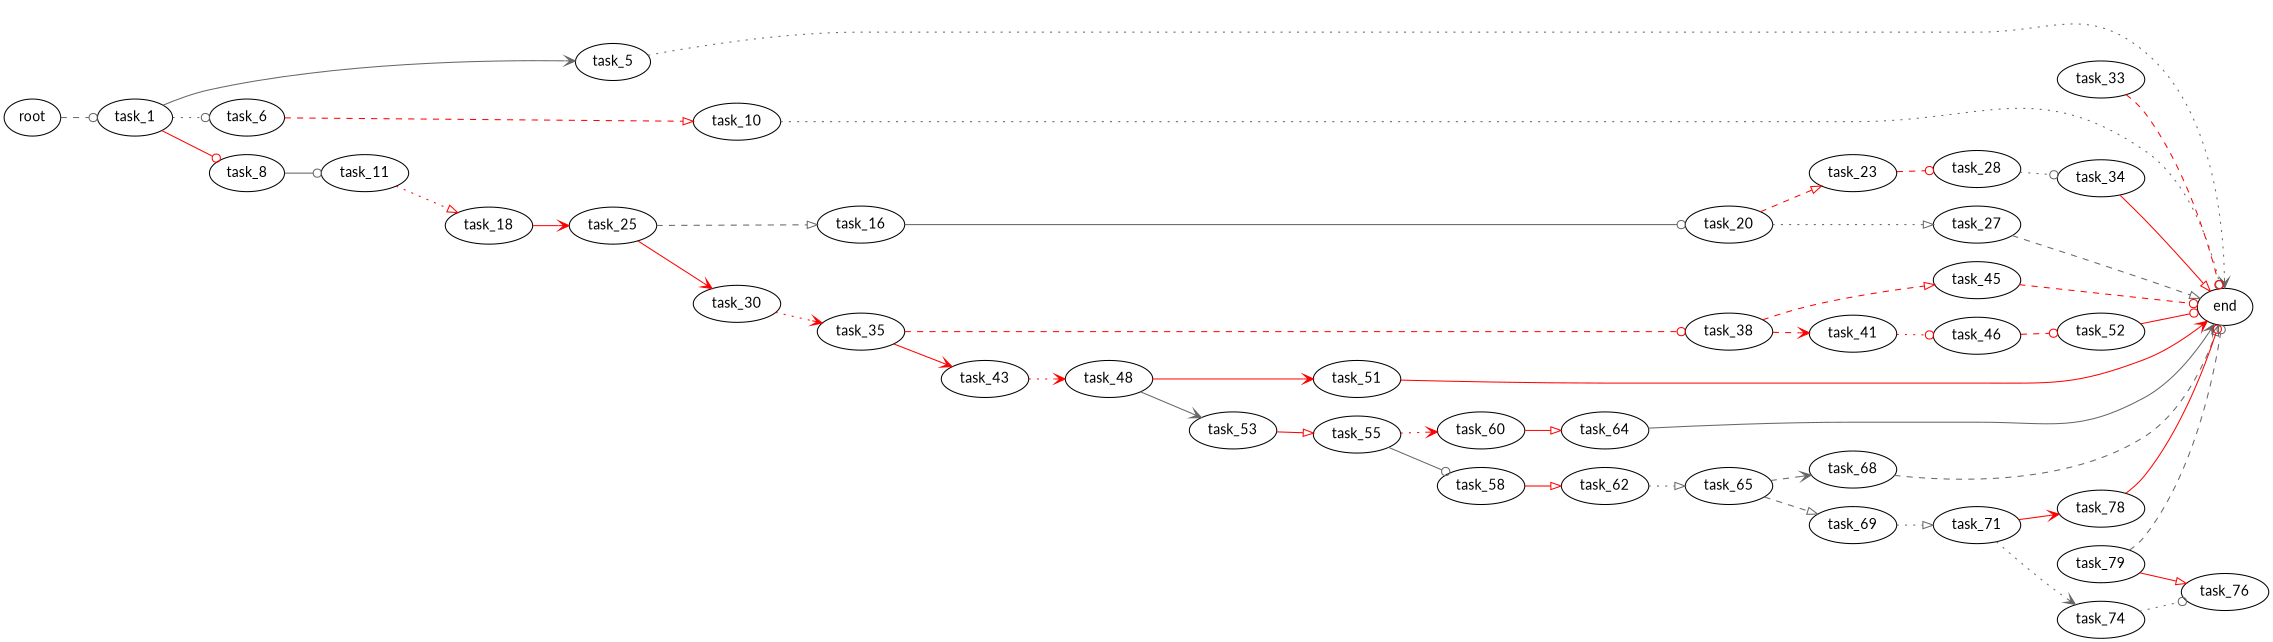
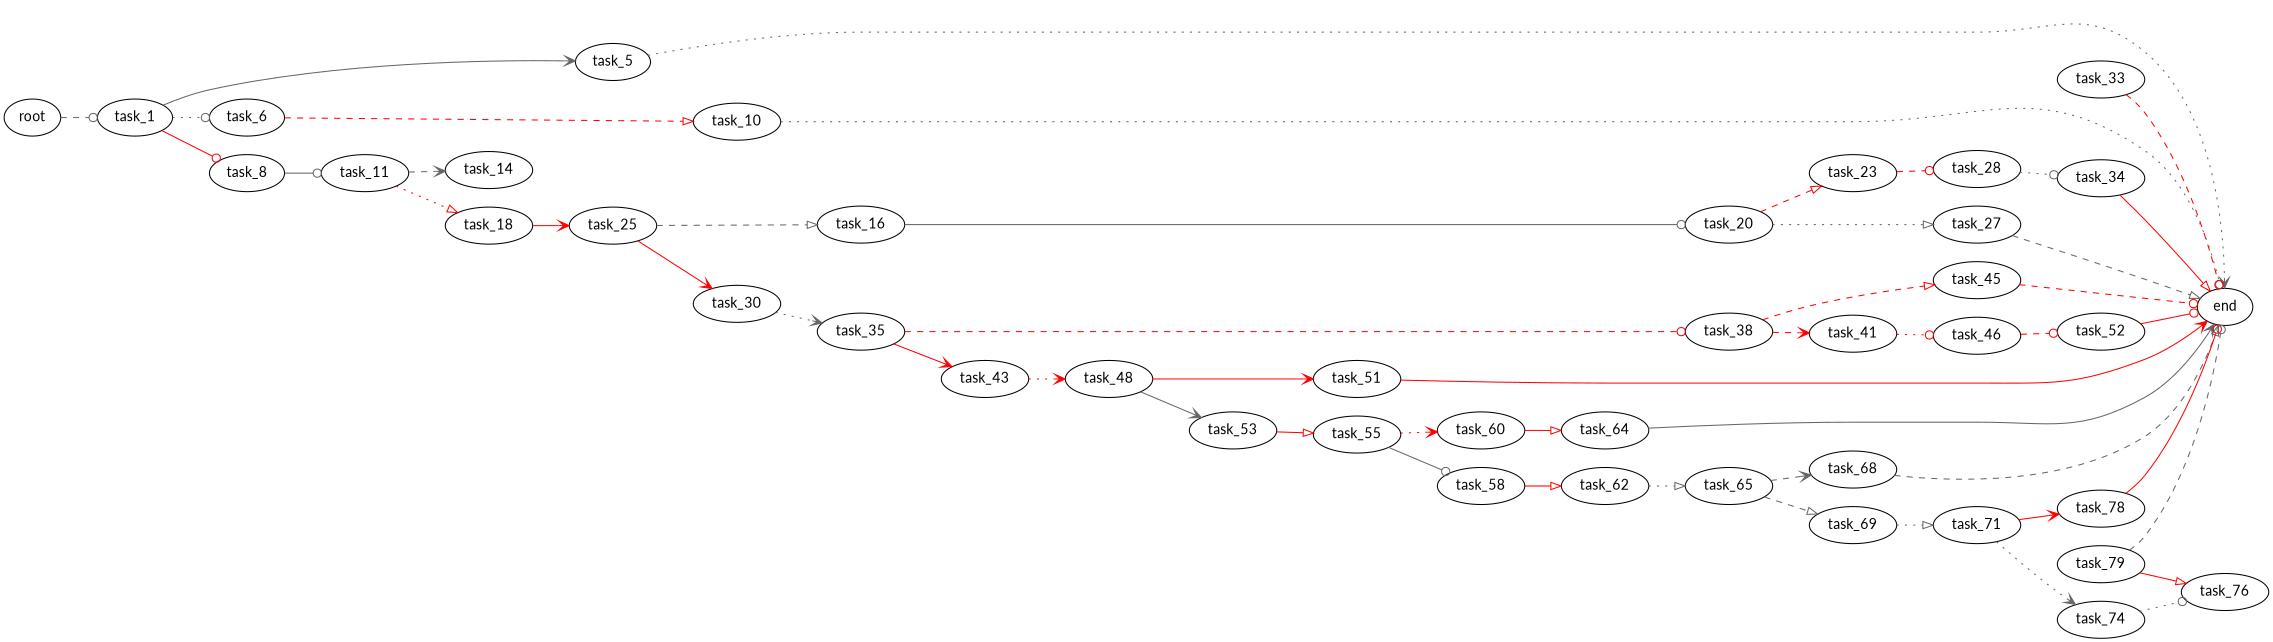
none -> (489, 170)
(794, 317) -> (794, 317)
